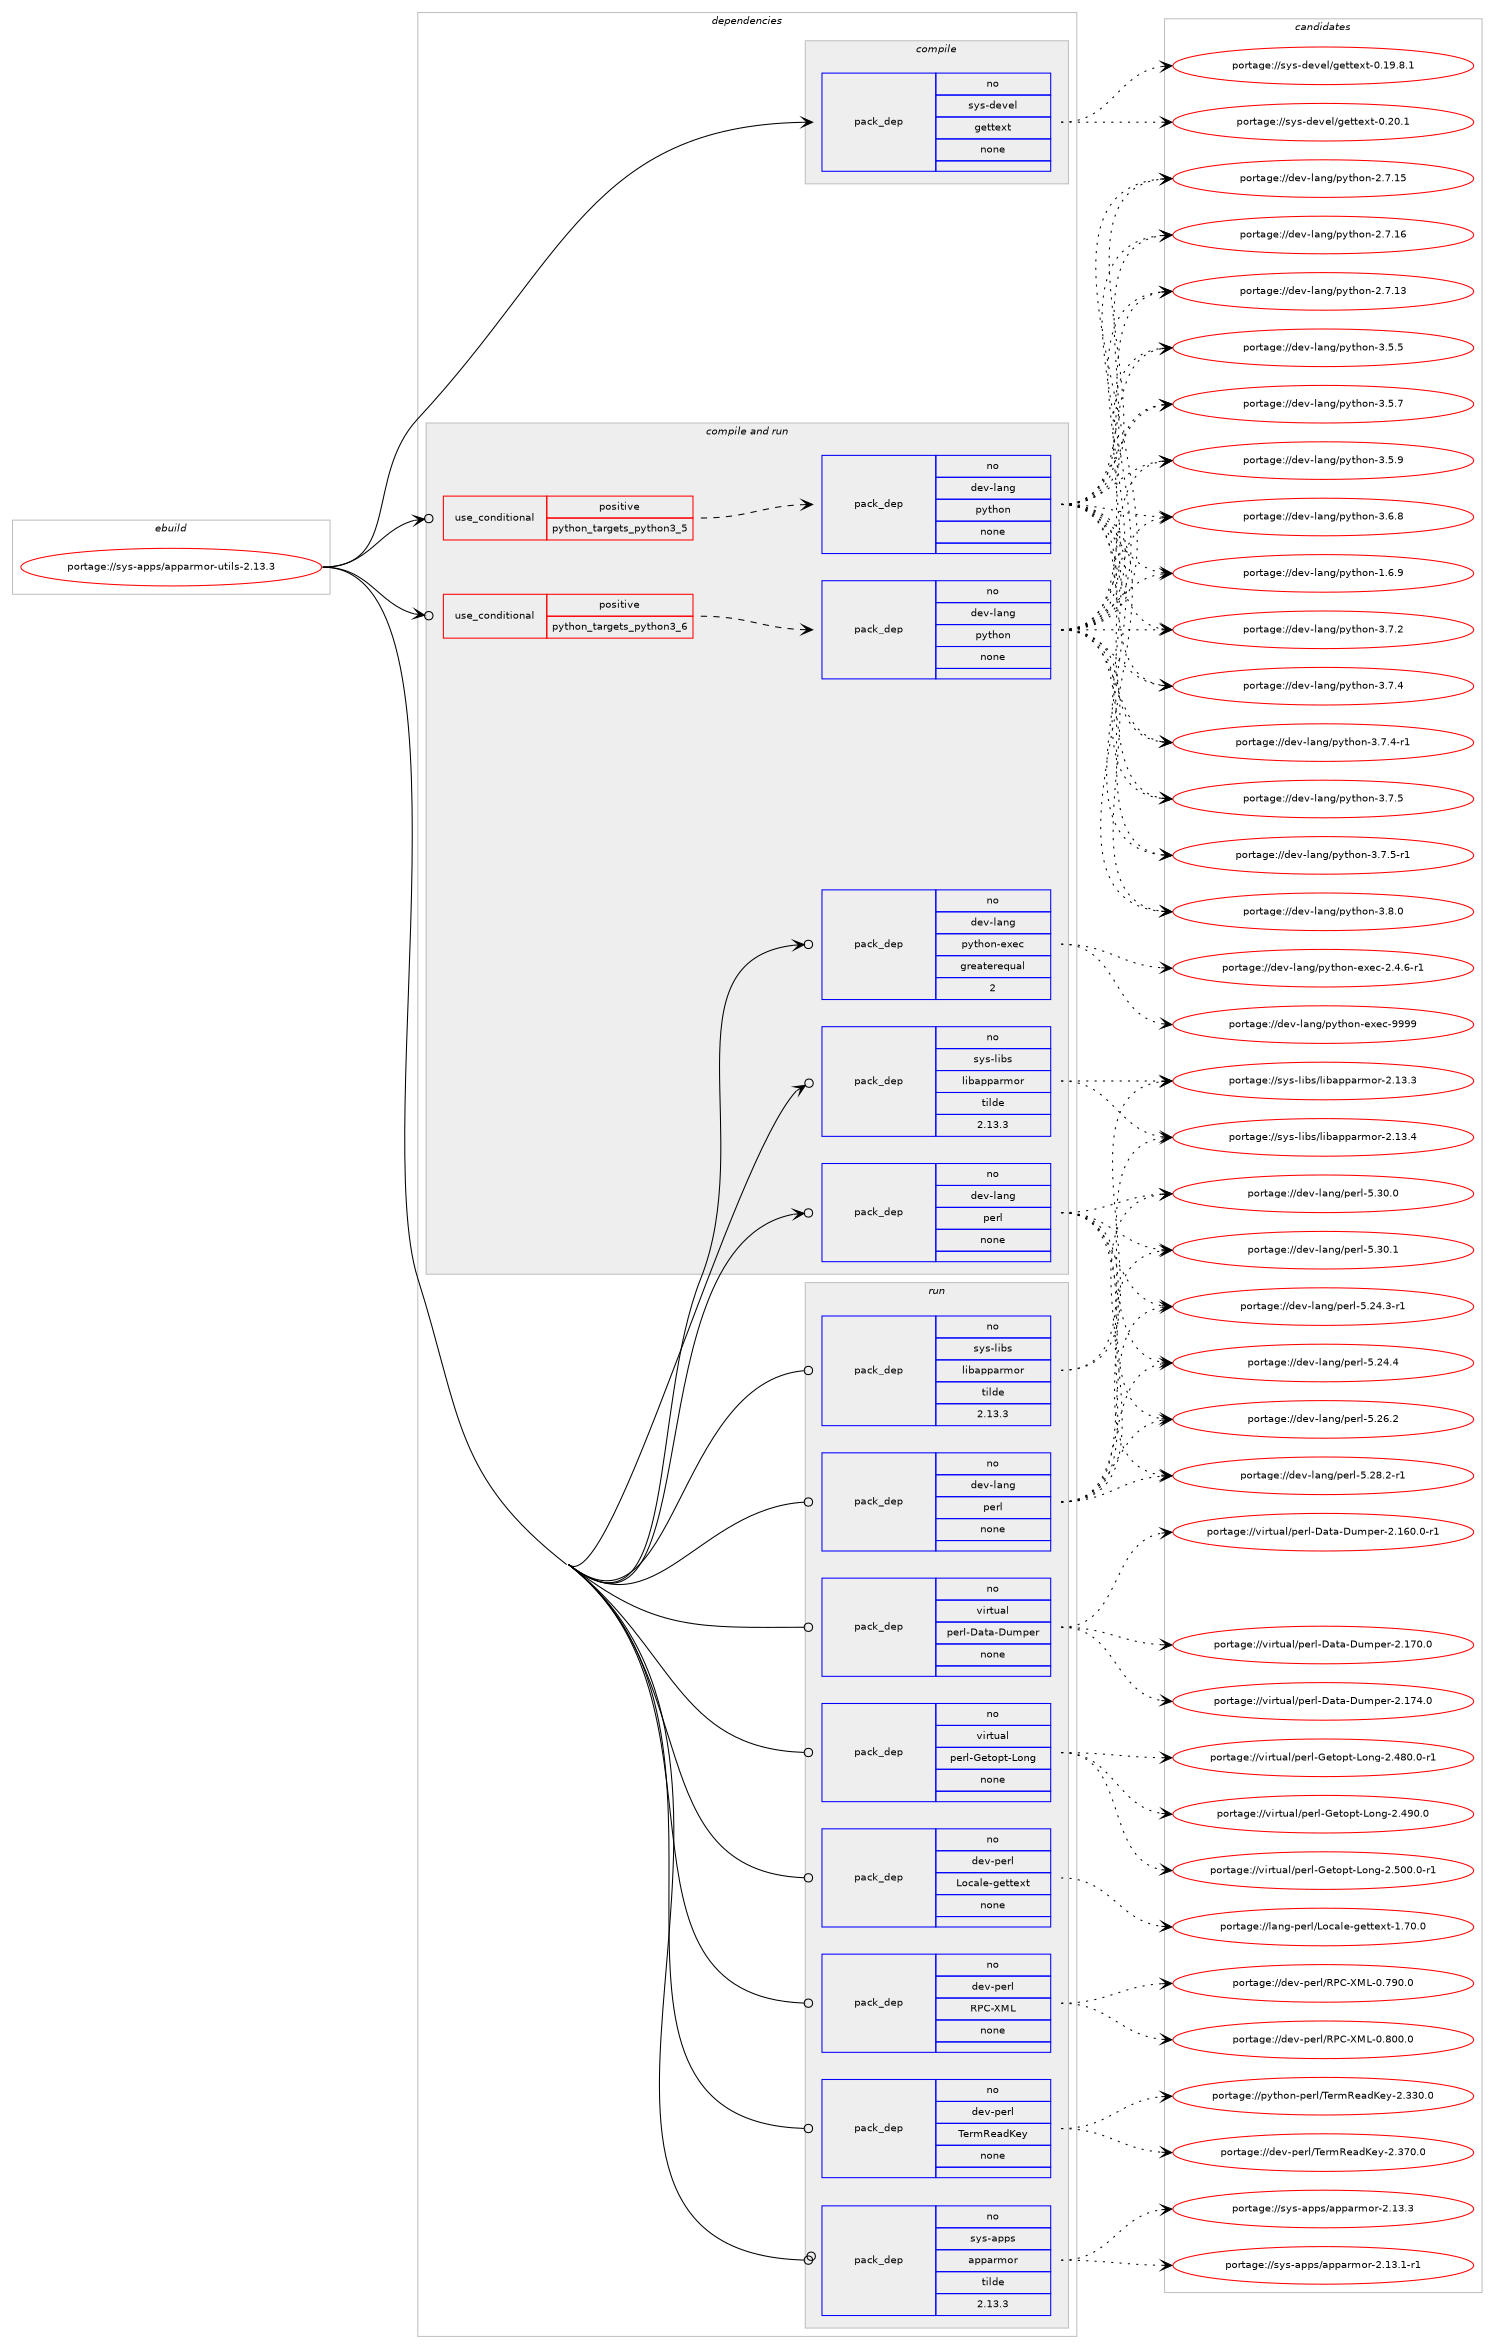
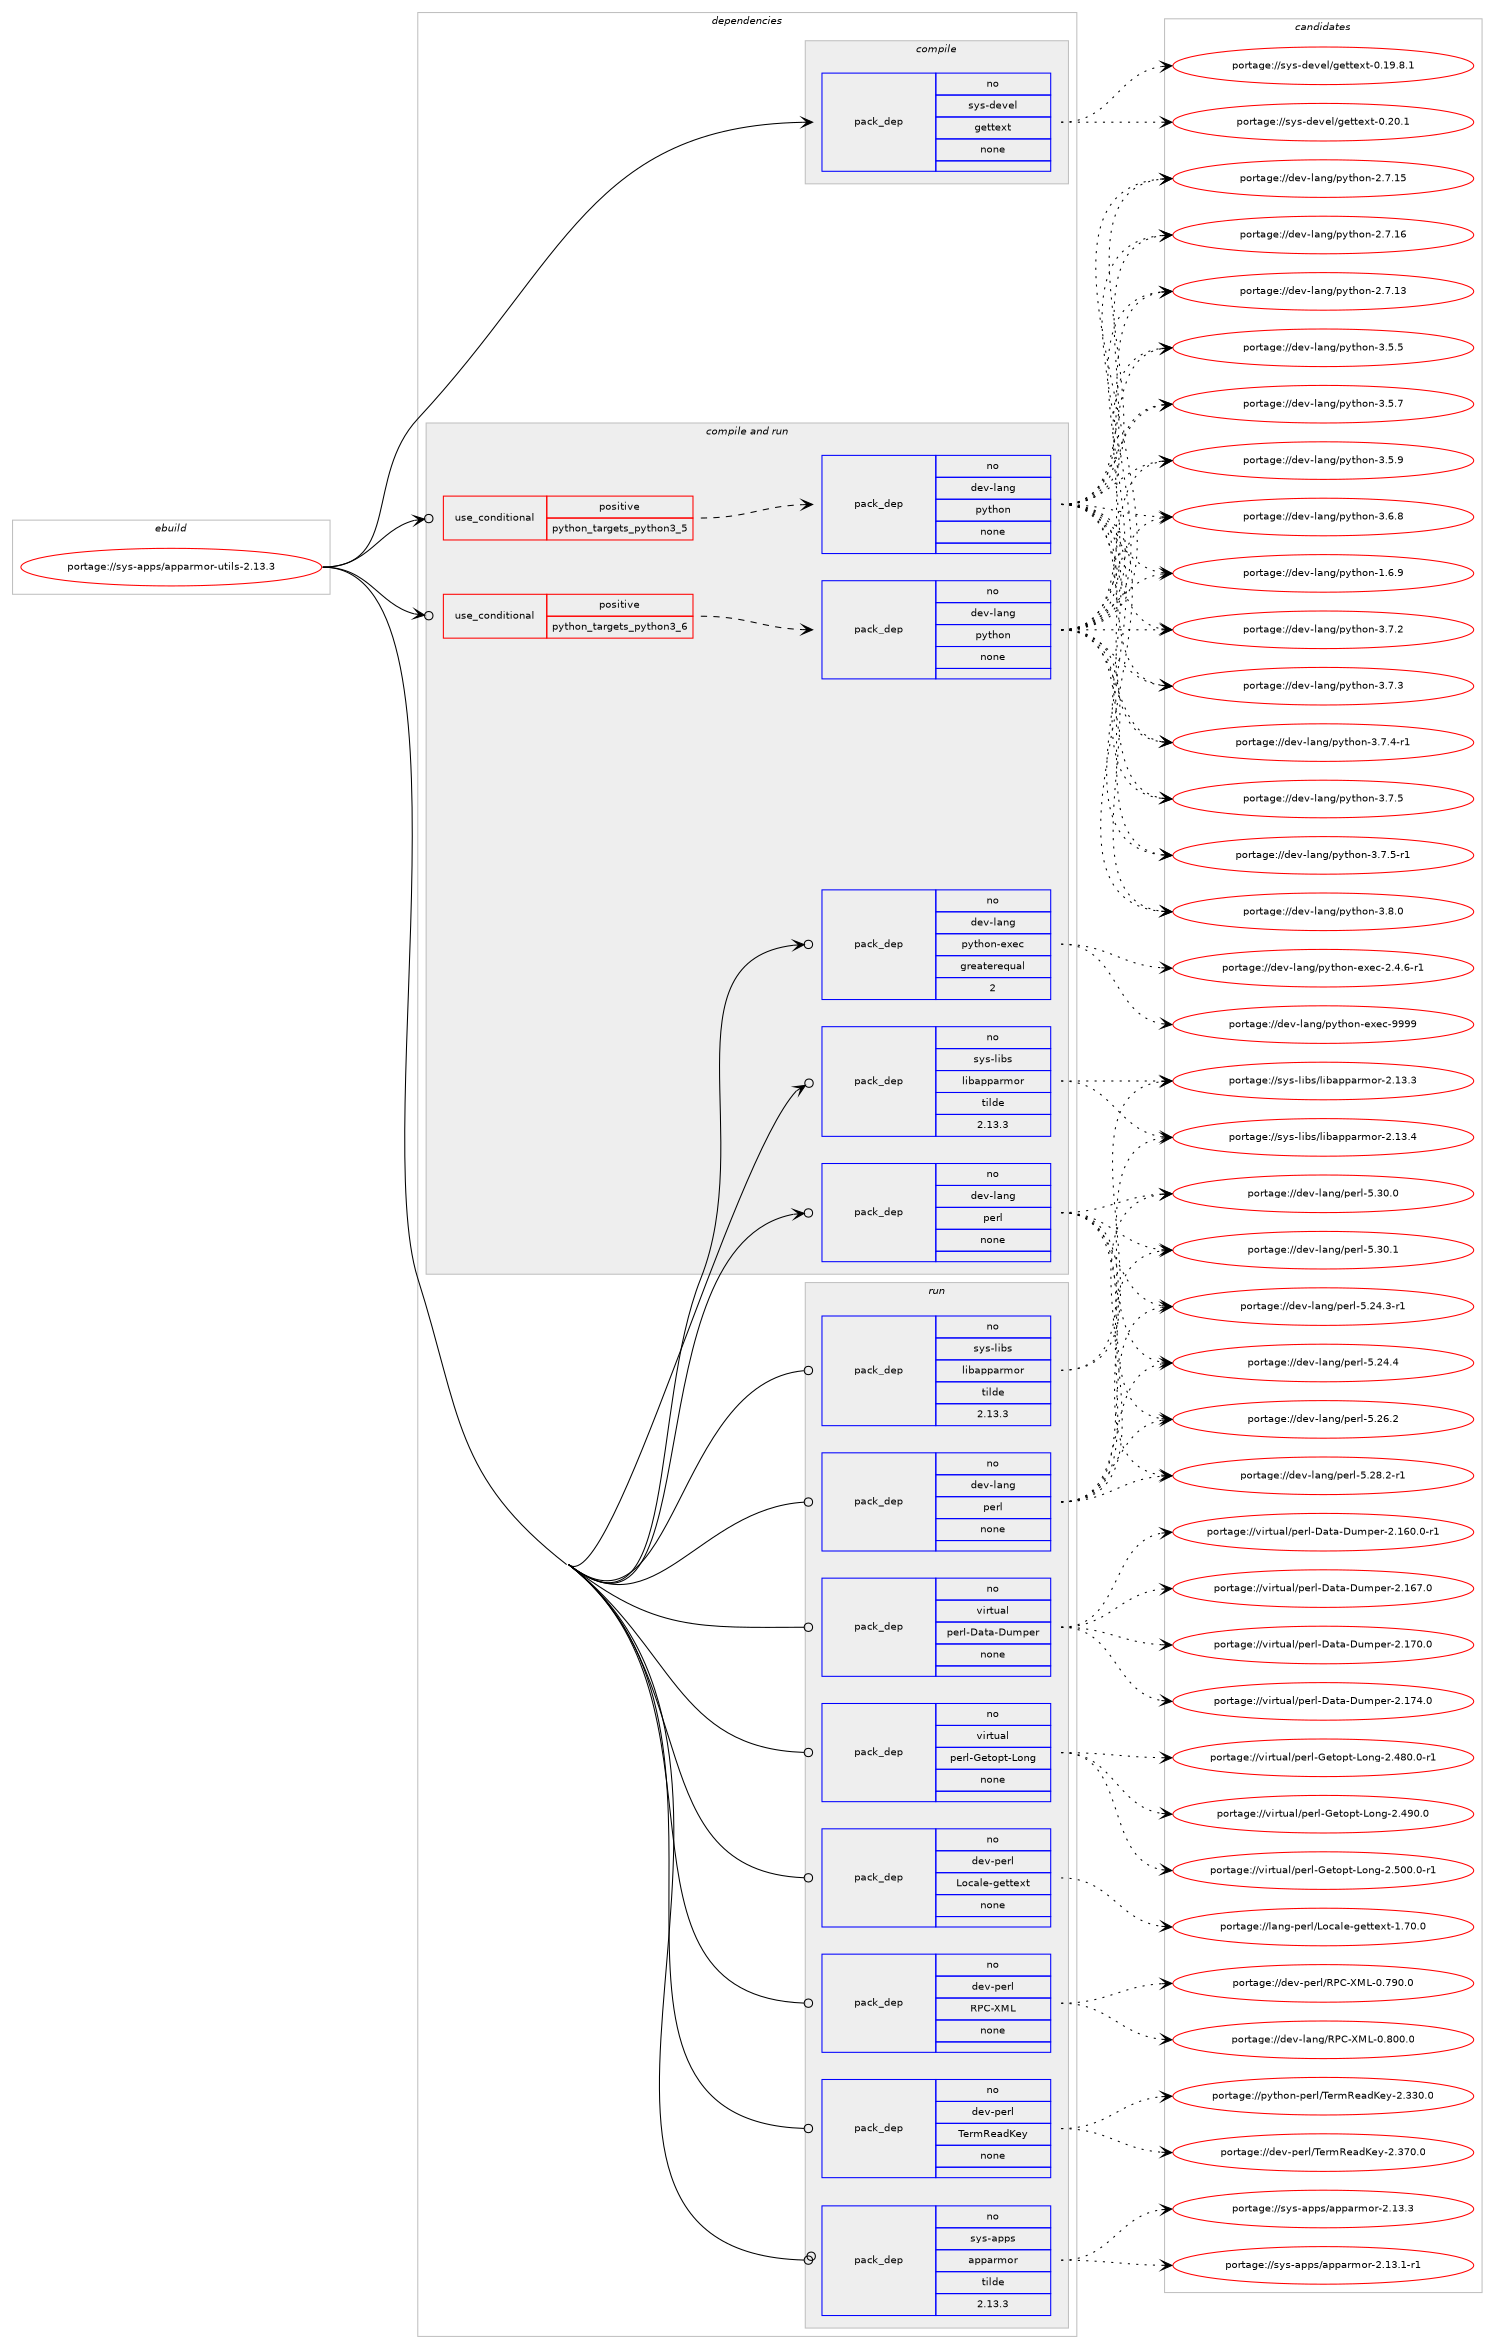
(1323, 686) -> (1323, 686)
none -> (1323, 1589)
(1323, 2040) -> (1323, 2040)
